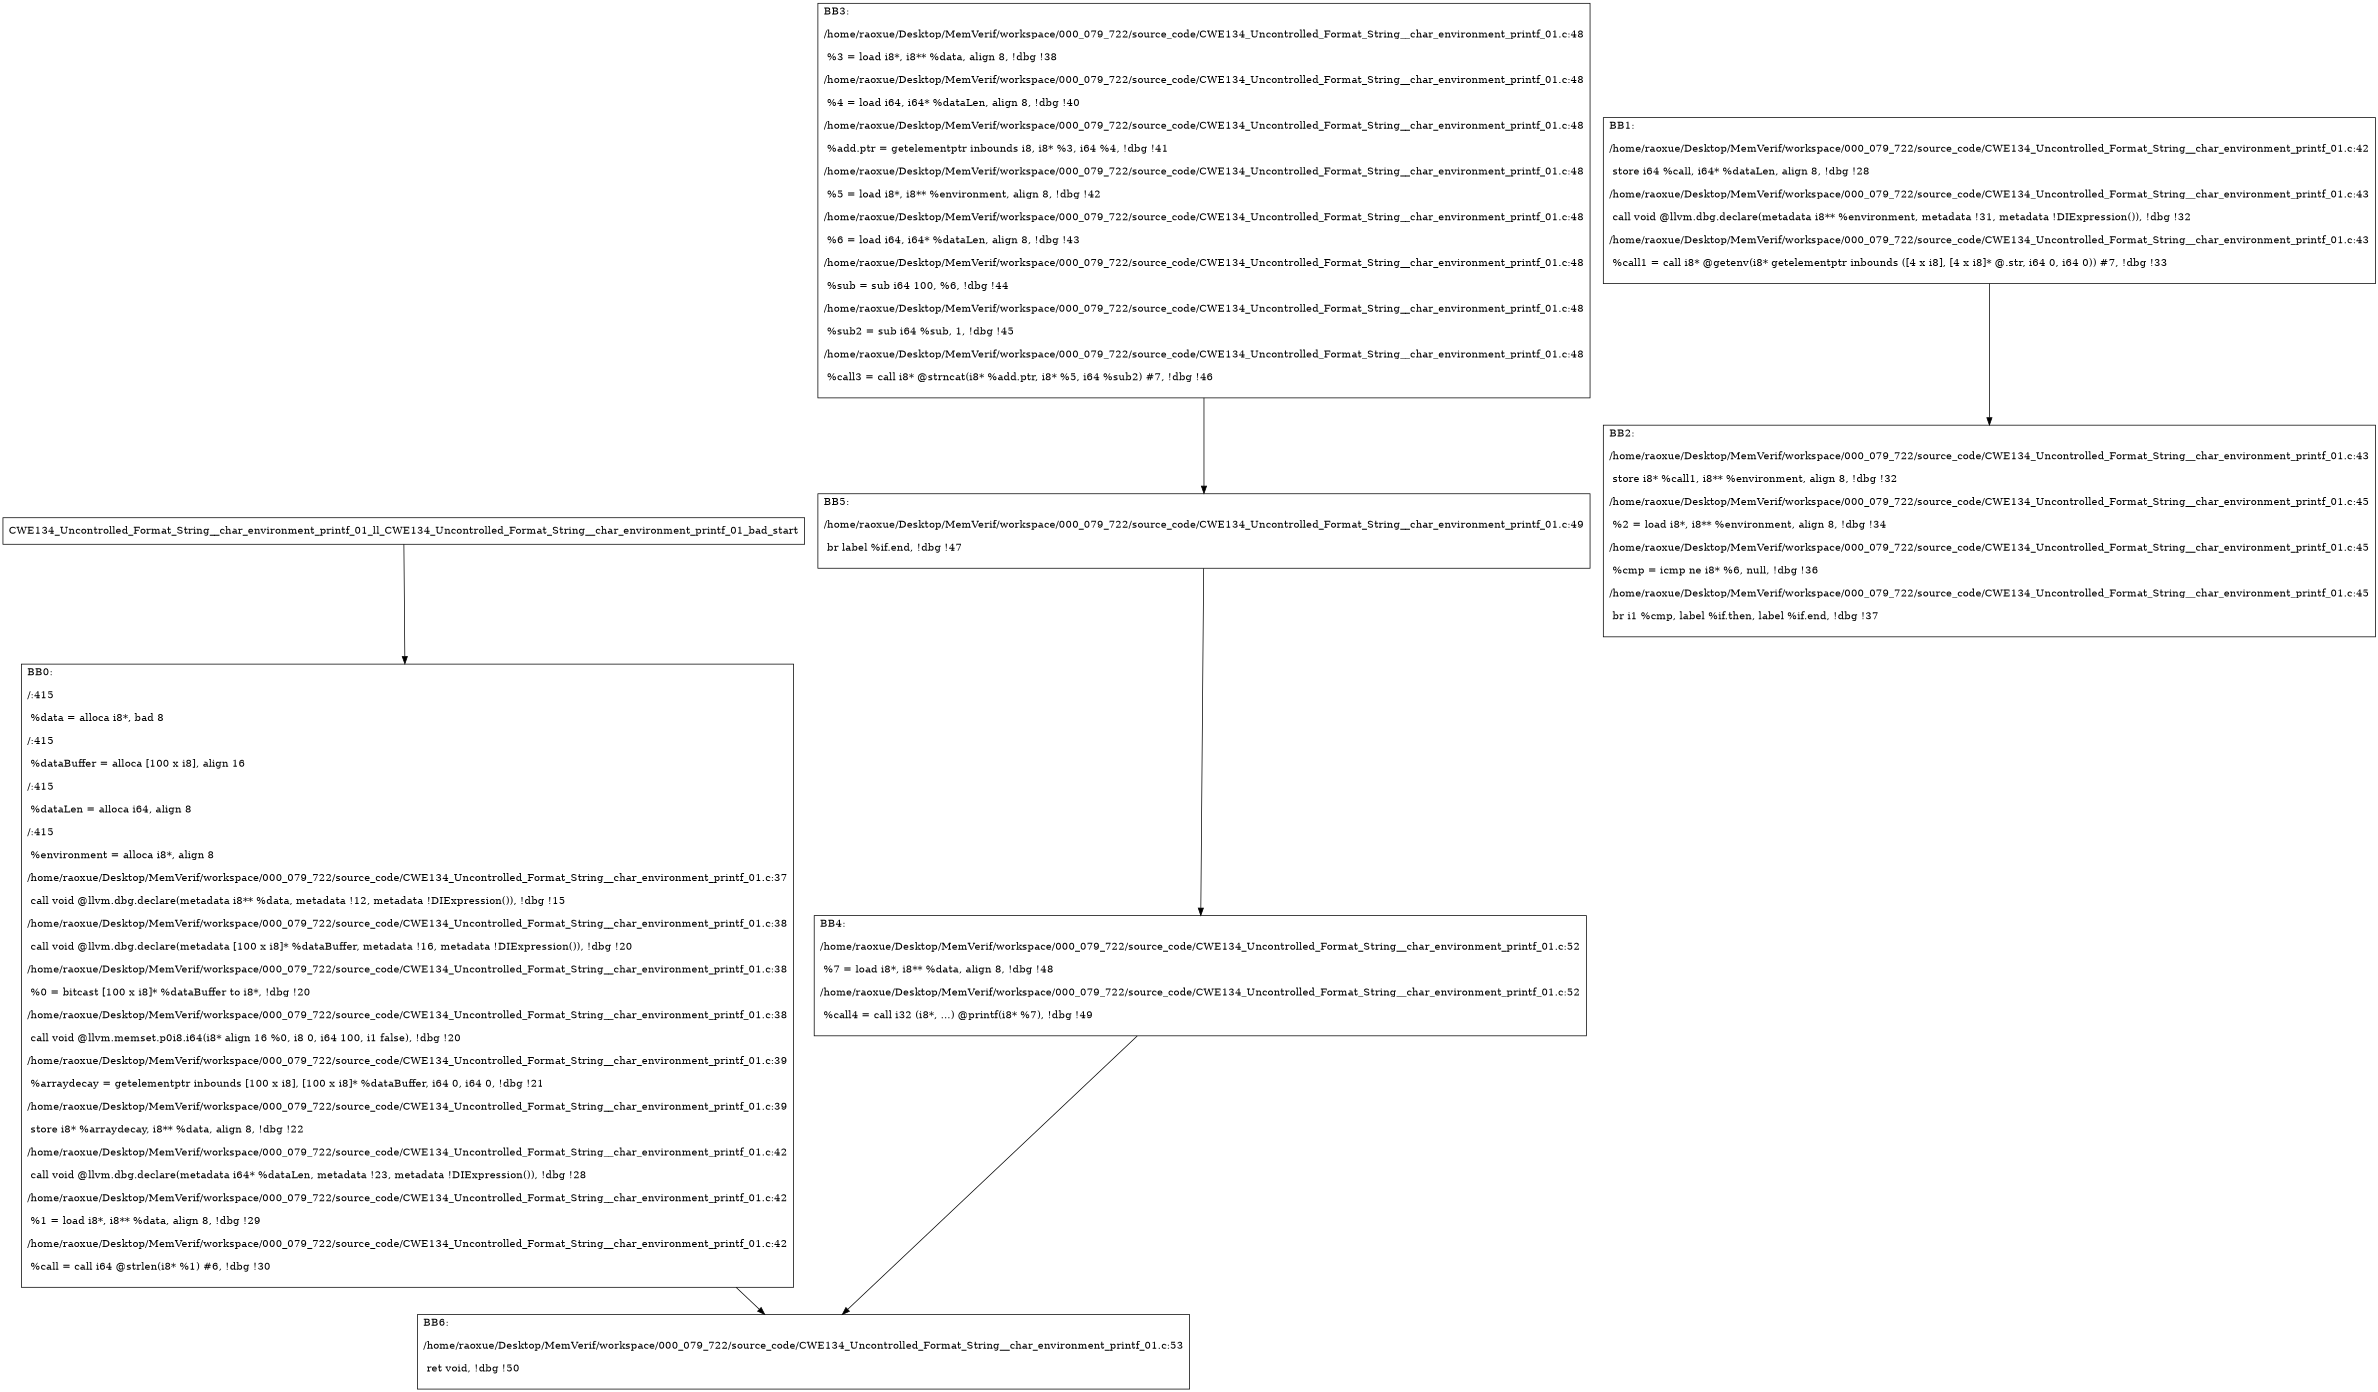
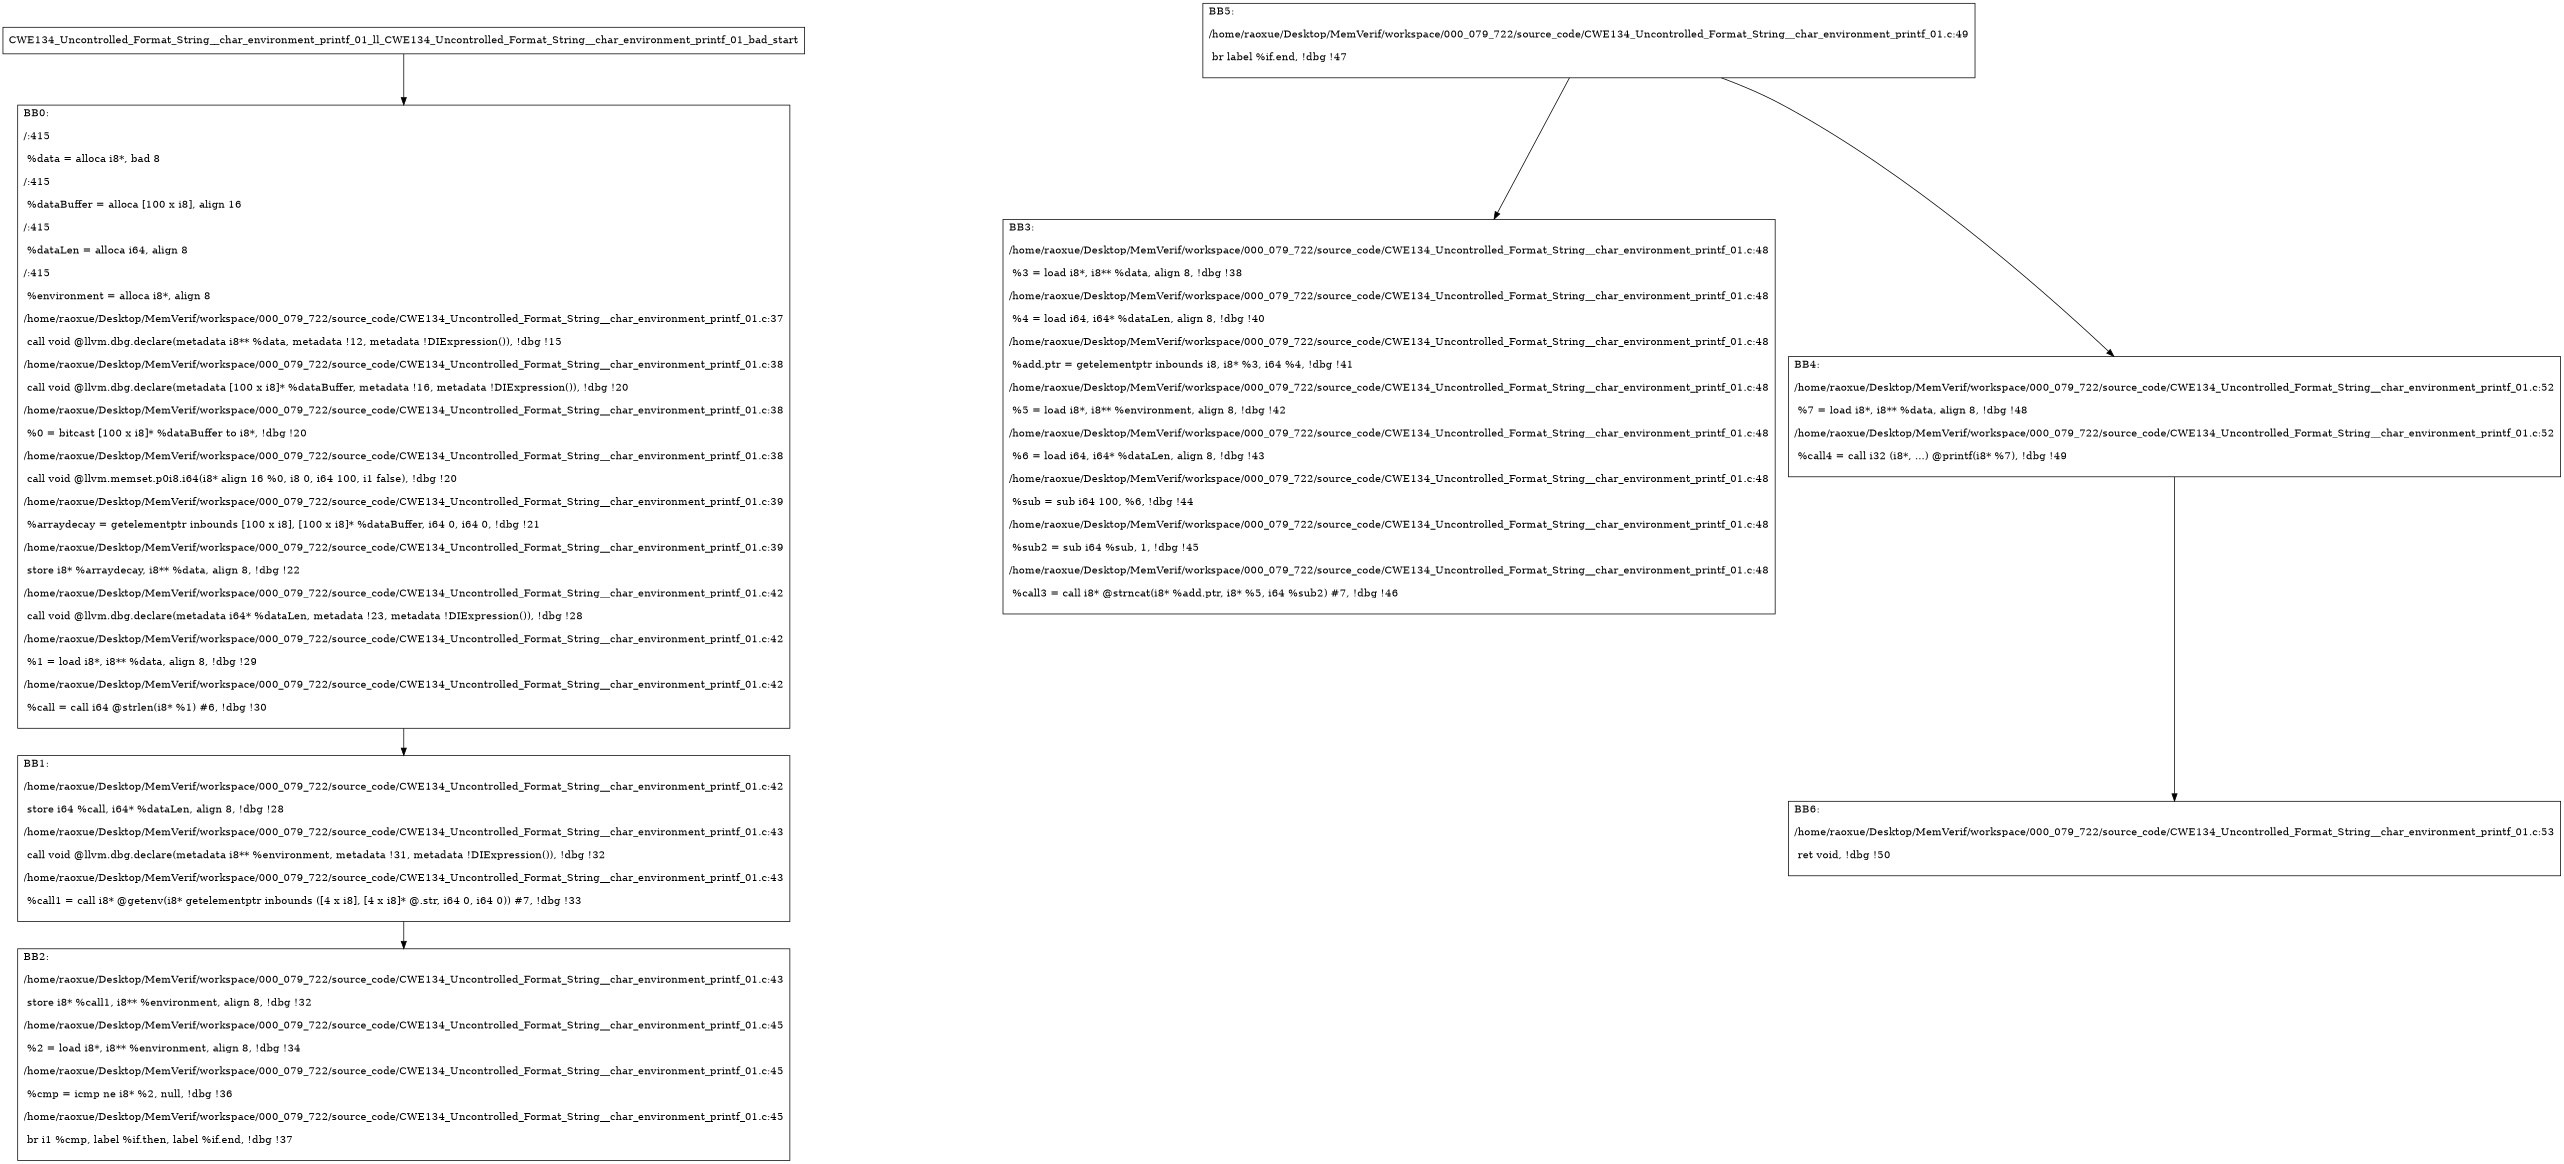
(1204, 442) -> (1533, 145)
(1714, 570) -> (128, 1094)
(748, 1298) -> (404, 738)
